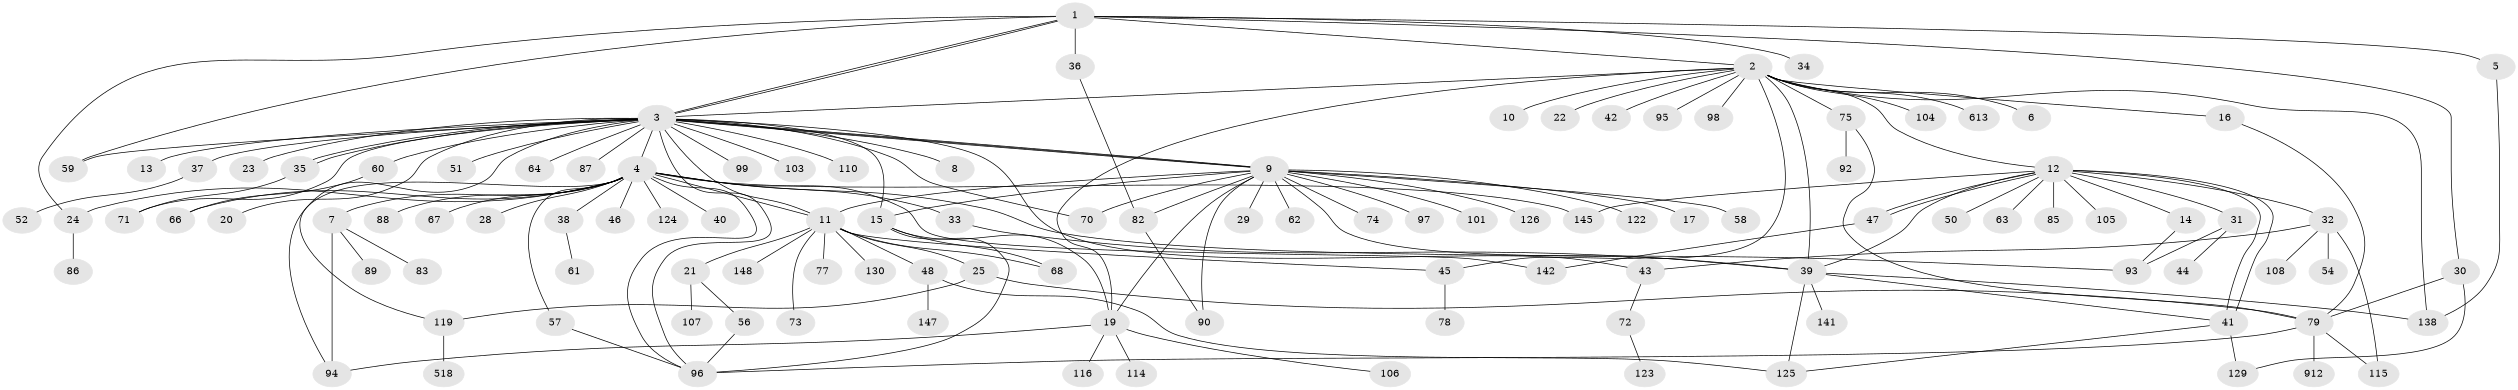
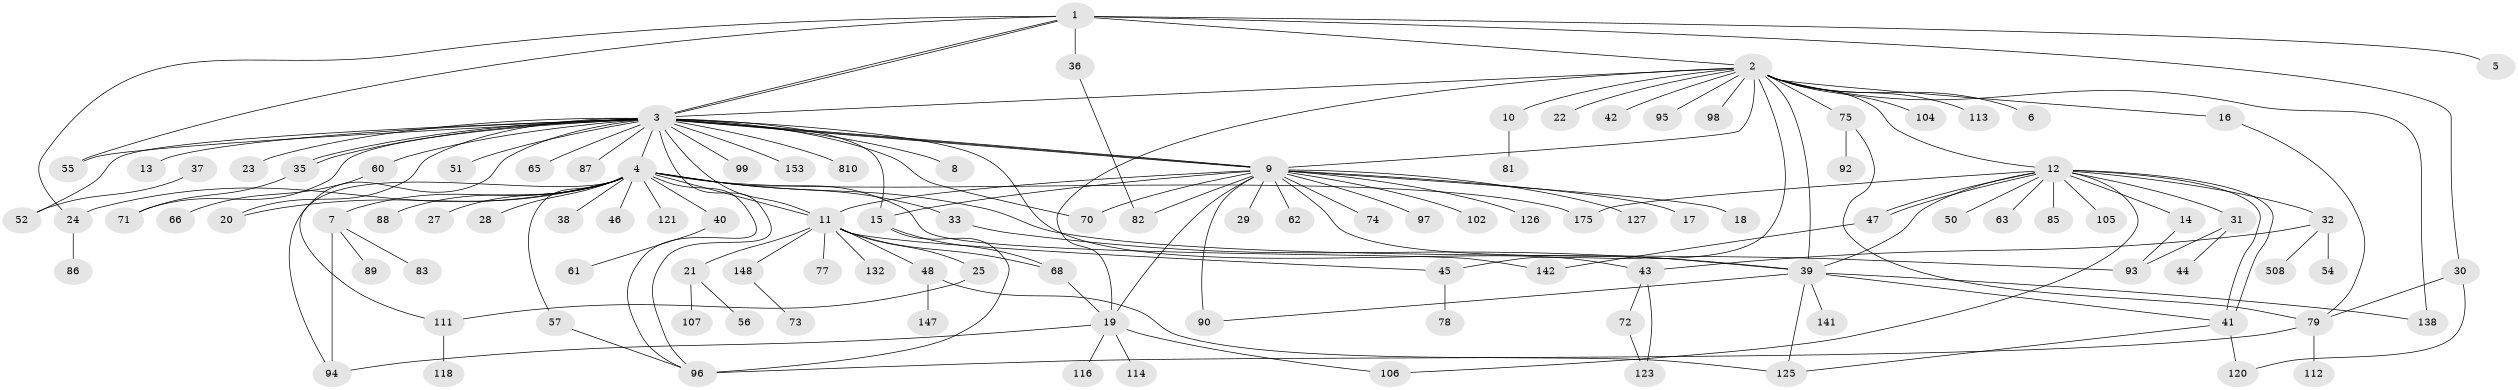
(1804, 67) -> none
(1979, 118) -> (1979, 118)
(424, 132) -> (328, 133)
none -> (1542, 150)
(68, 169) -> (68, 169)
(535, 169) -> (535, 169)
(795, 169) -> (795, 169)
(848, 169) -> (848, 169)
none -> (1509, 169)
(395, 194) -> (367, 200)
(2500, 210) -> none
(434, 220) -> (434, 220)
(668, 220) -> (668, 220)
(1477, 220) -> (1477, 220)
(1584, 220) -> (1584, 220)
(1637, 220) -> (1637, 220)
(1741, 220) -> (1741, 220)
(999, 236) -> (1079, 293)
(569, 246) -> (646, 249)
(795, 268) -> (769, 297)
(875, 272) -> (875, 272)
(1172, 272) -> (1506, 298)
(2276, 272) -> (2276, 272)
(1646, 300) -> none
(444, 323) -> (444, 323)
none -> (1652, 323)
none -> (1832, 339)
(720, 349) -> none
(444, 374) -> (444, 374)
(2238, 374) -> (2238, 374)
(2314, 374) -> (2314, 374)
(2379, 374) -> none
